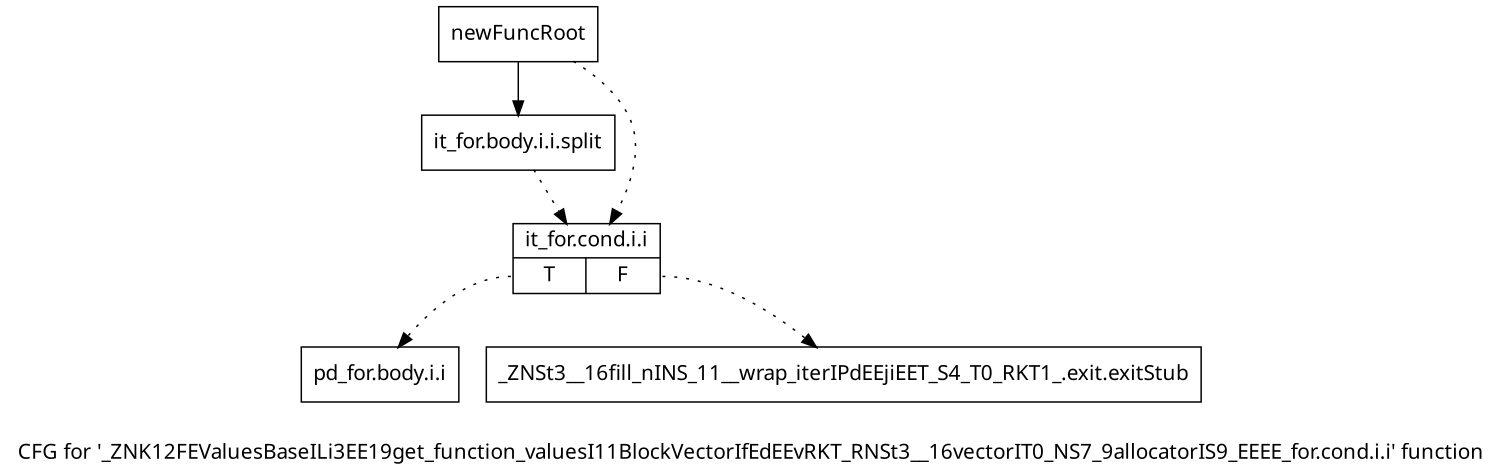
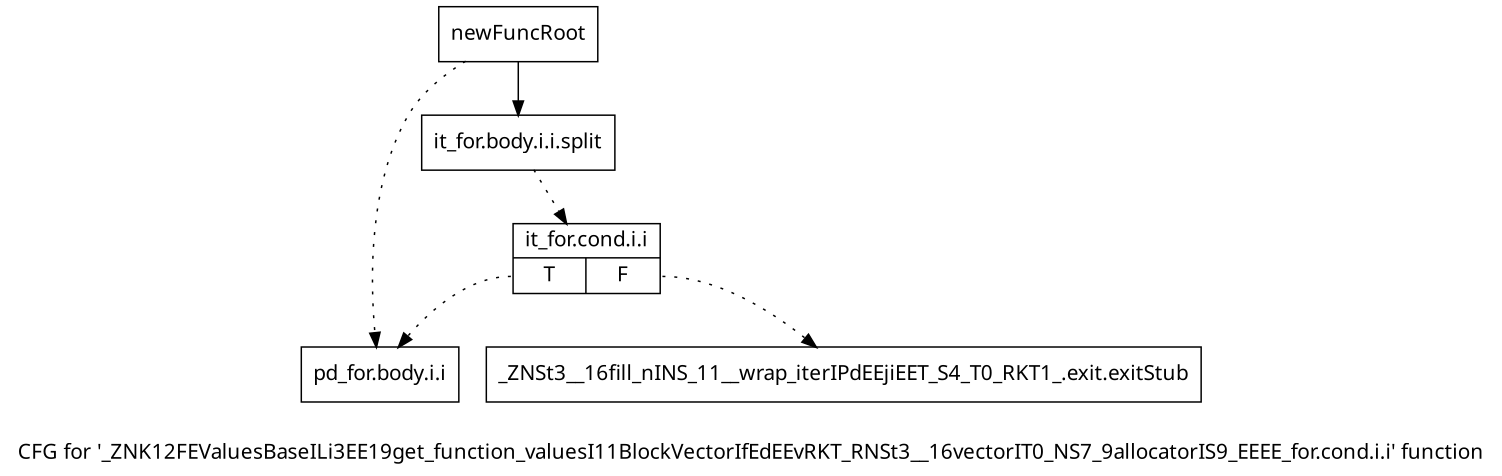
(632, 125) -> (383, 182)
